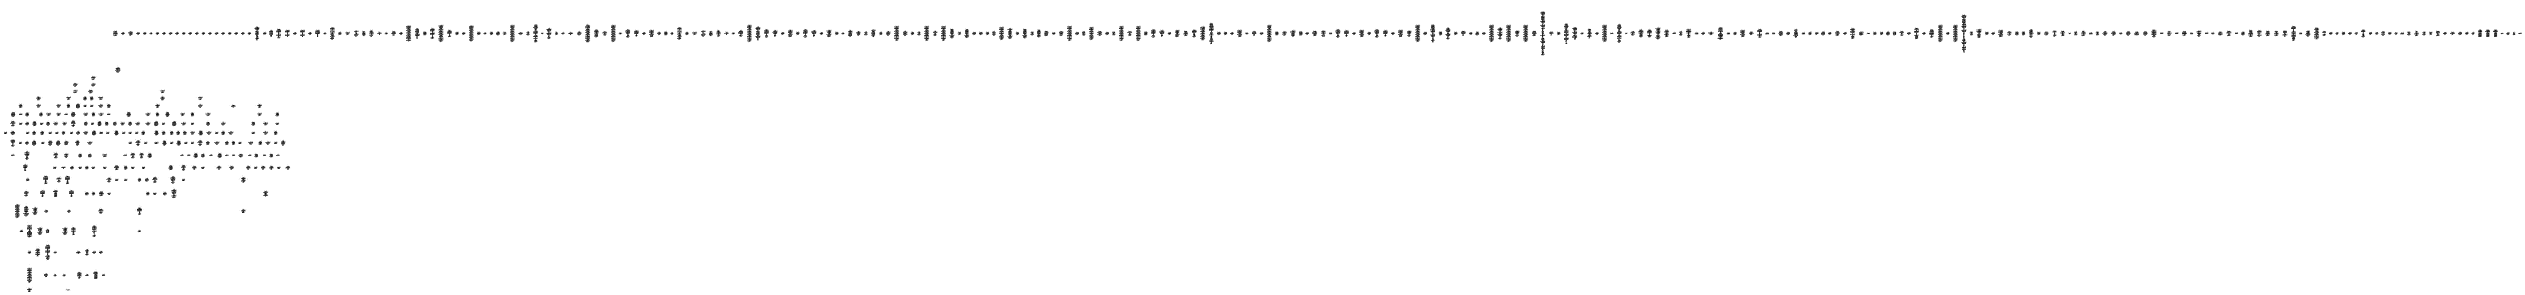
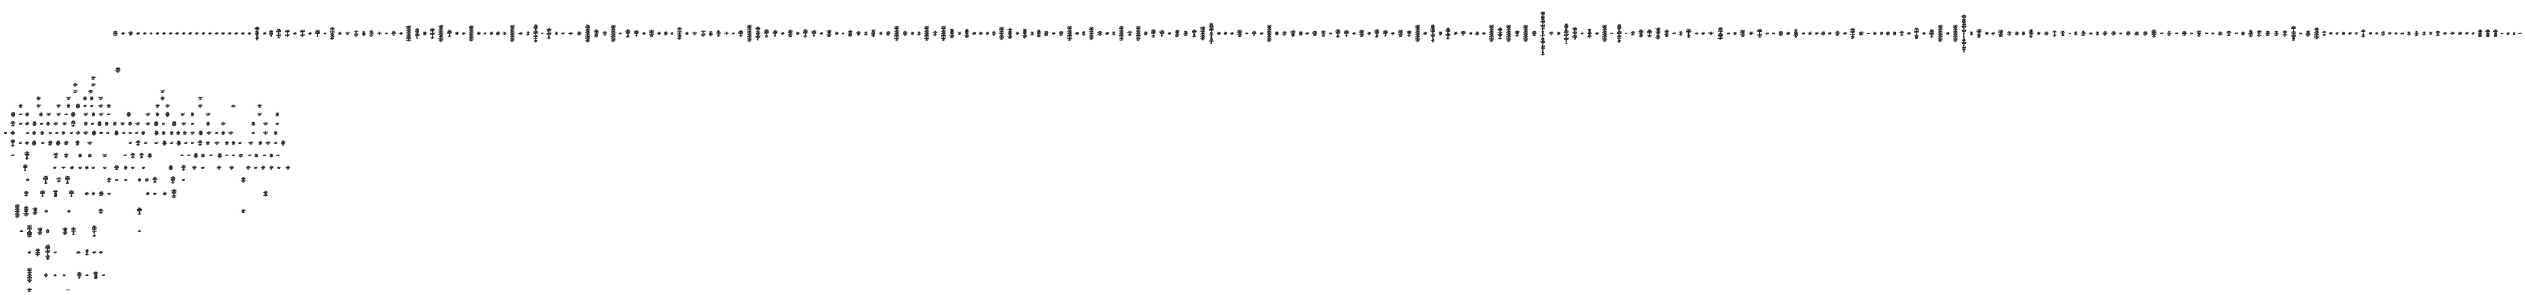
none -> (167, 106)
